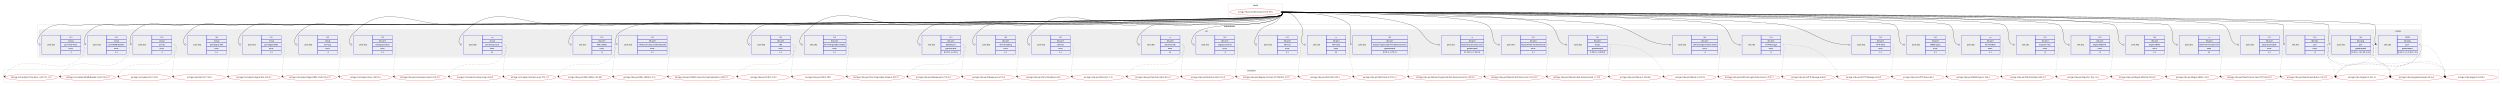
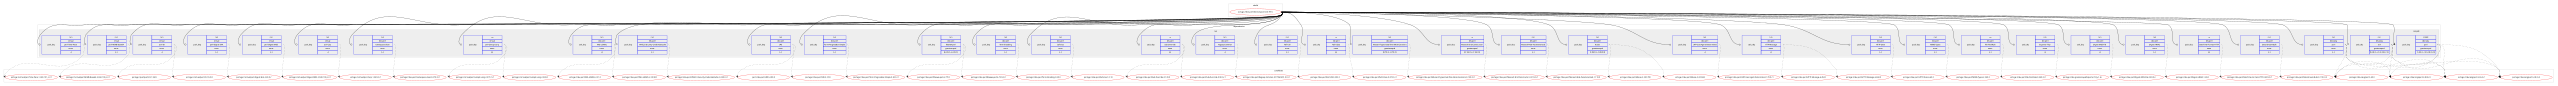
(818, 77) -> (764, 77)
(2083, 77) -> (2083, 77)
none -> (2362, 77)
(2417, 77) -> (2526, 77)
